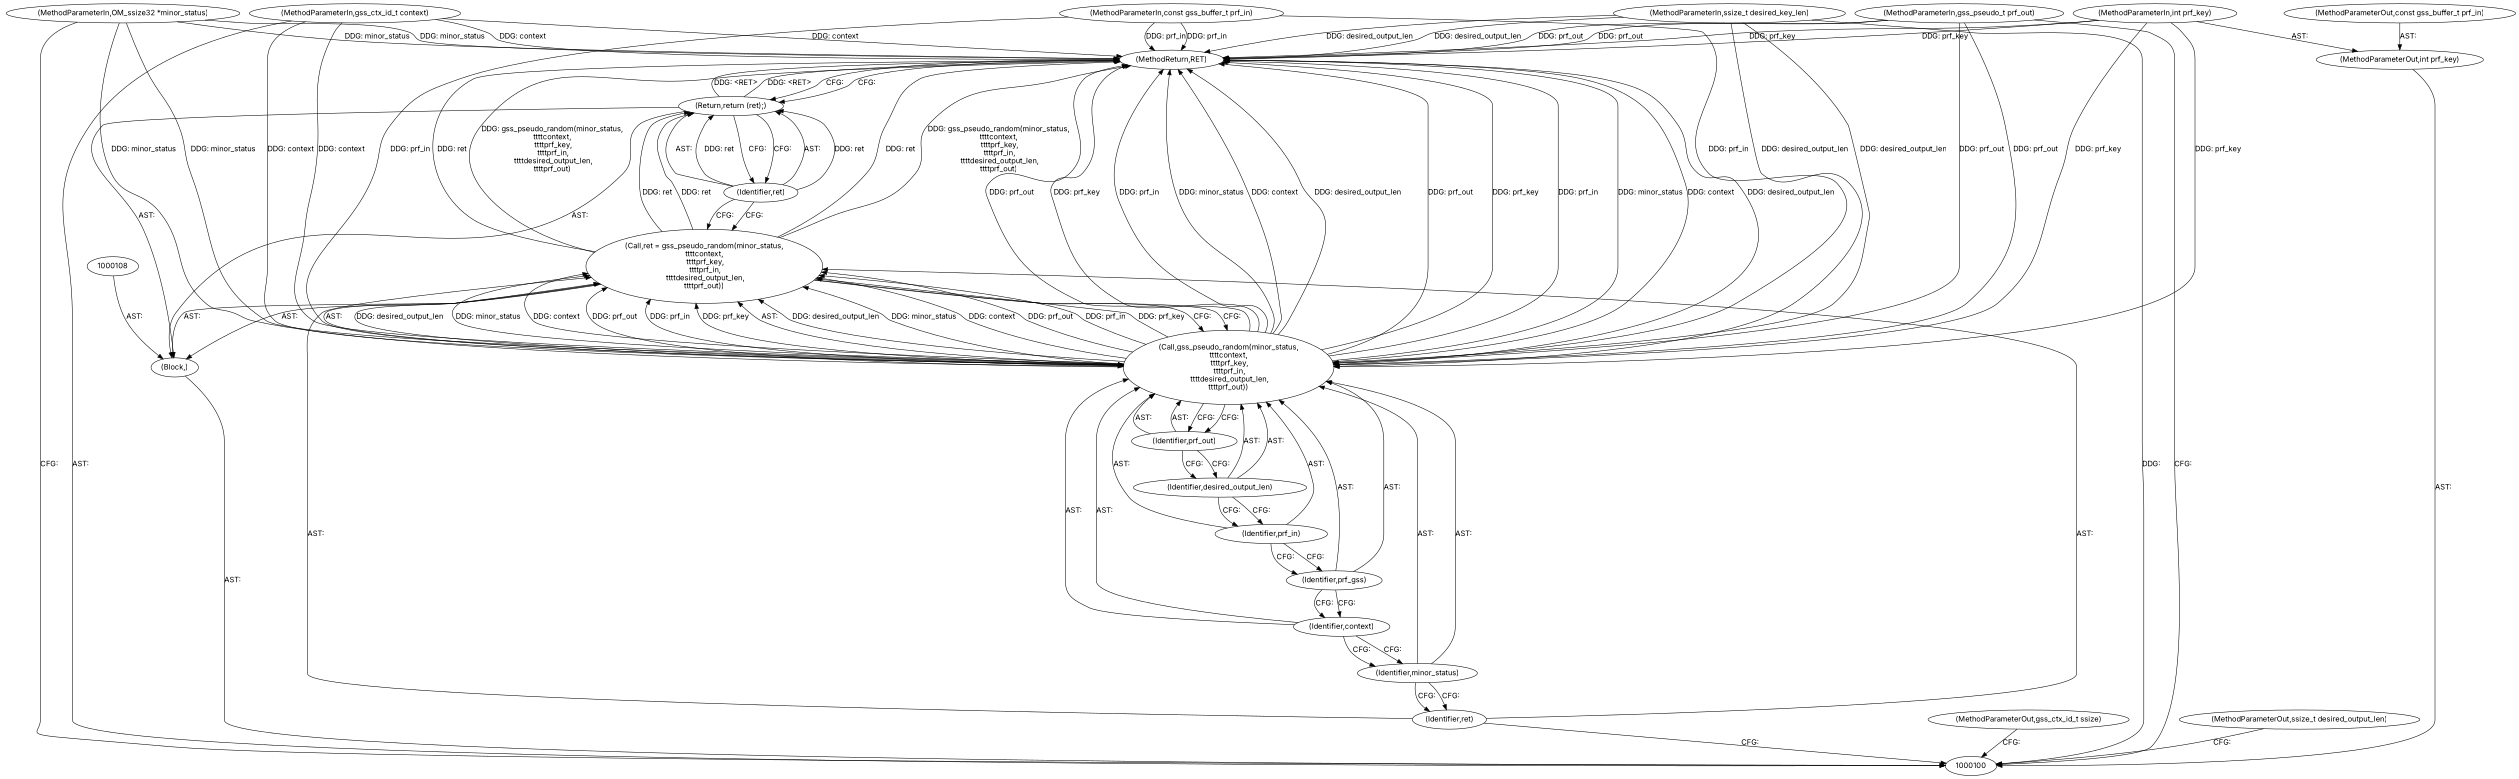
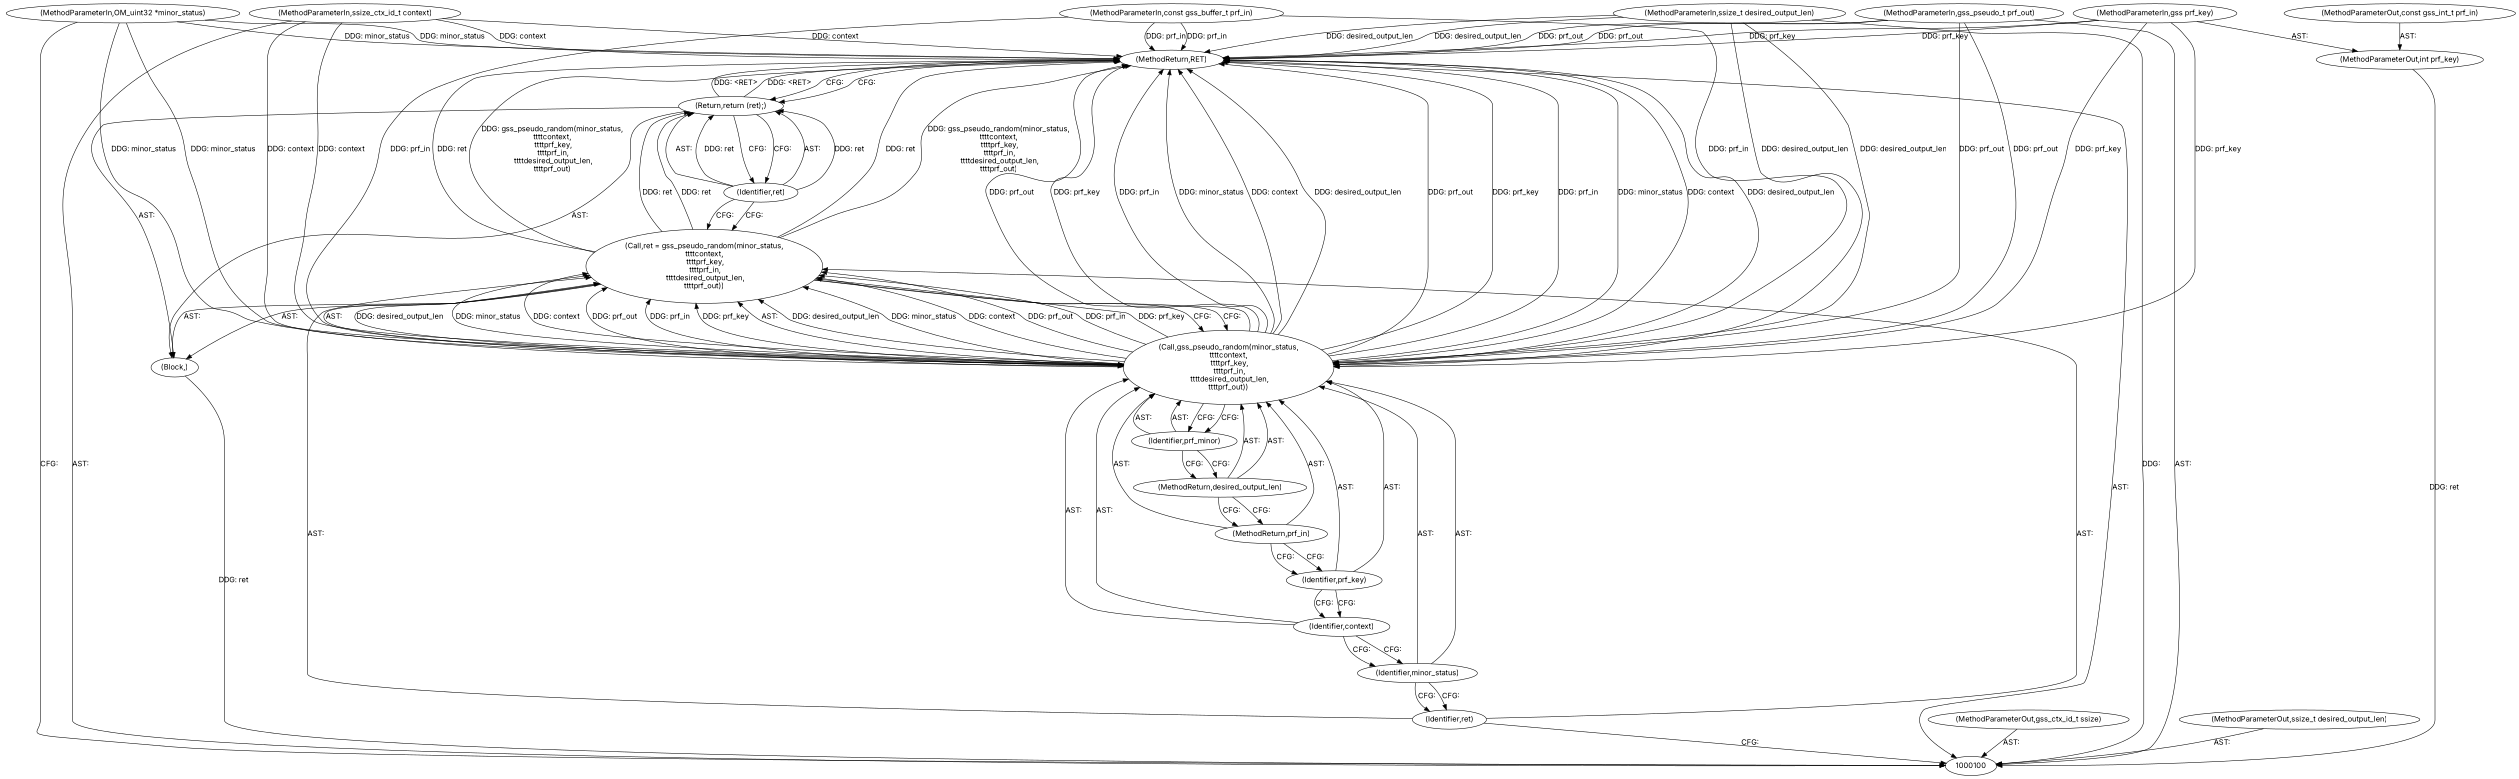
(123, 13) -> (123, 13)
(355, 13) -> (355, 13)
(1729, 13) -> (1729, 13)
(2155, 13) -> (2155, 13)
(2400, 13) -> (2400, 13)
none -> (2064, 111)
(113, 266) -> none
(1184, 441) -> (1184, 441)
(2184, 464) -> (2184, 464)
(1220, 488) -> (1220, 488)
(2444, 488) -> (2444, 488)
(1271, 534) -> (1271, 534)
(234, 580) -> (234, 580)
(1334, 580) -> (1334, 580)
(2012, 743) -> (2012, 743)
(2223, 743) -> (2223, 743)
